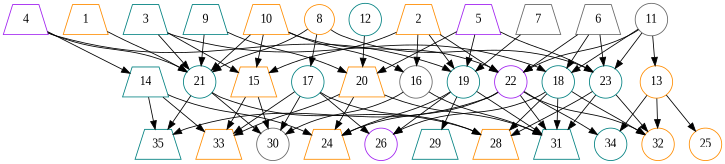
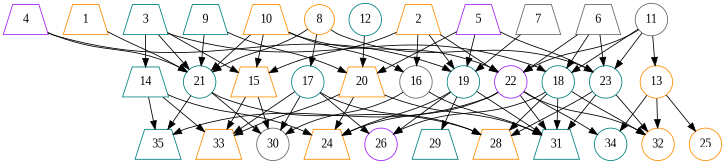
(85, 51) -> (146, 44)
